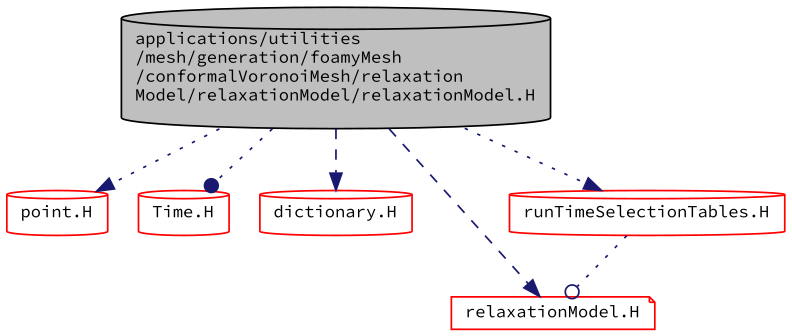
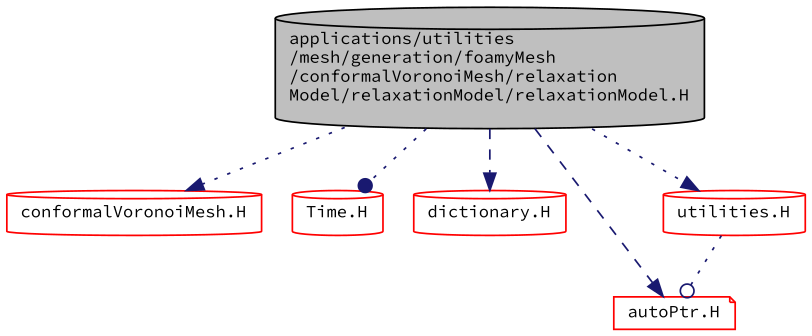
(57, 213) -> (134, 213)
(647, 213) -> (734, 213)
(553, 313) -> (674, 313)
